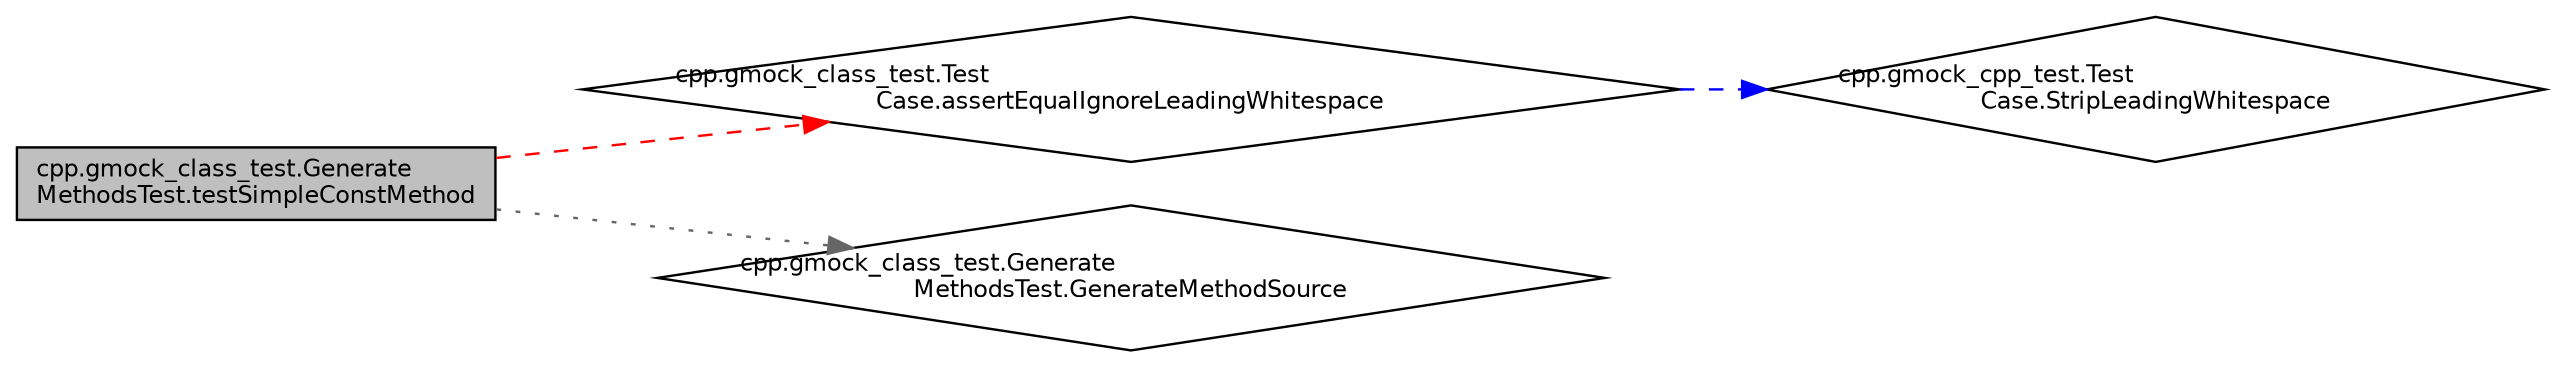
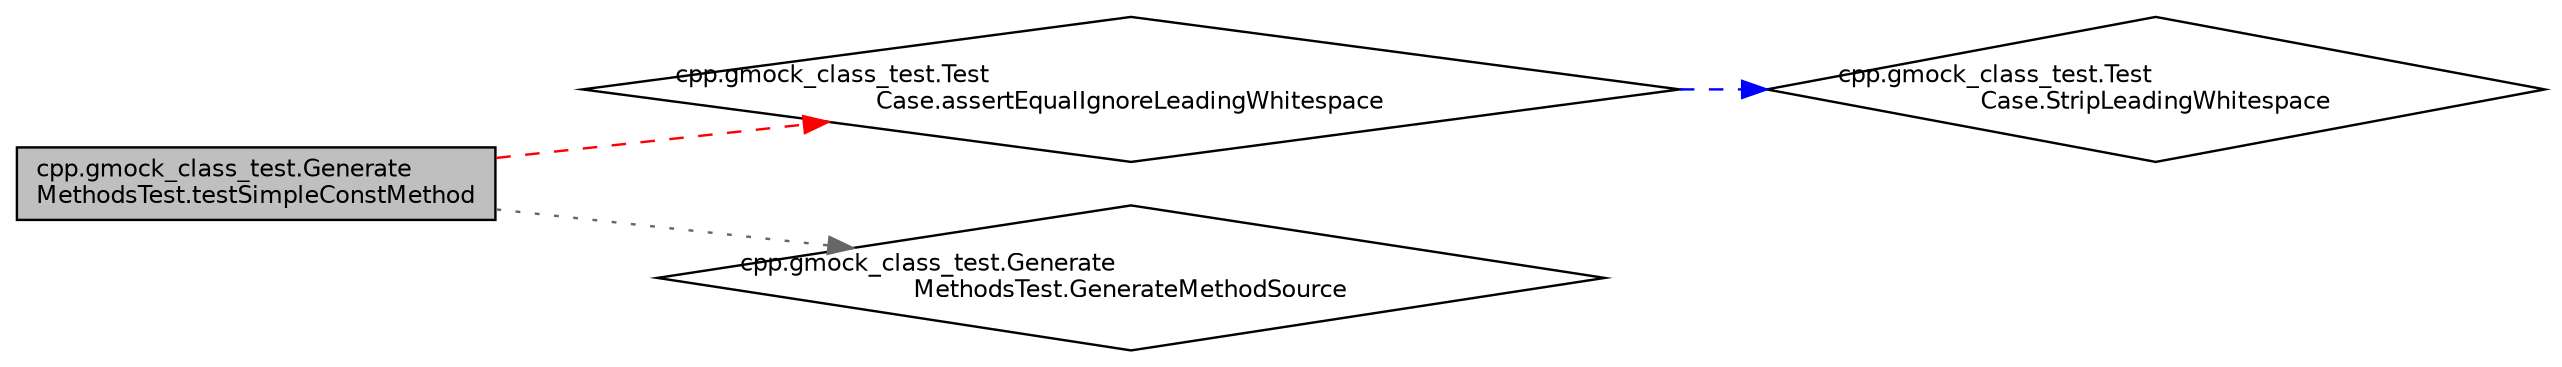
(2156, 89) -> (2156, 89)
